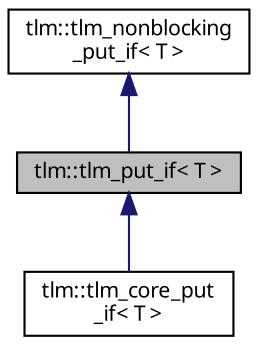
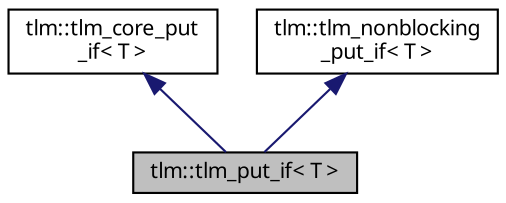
(129, 243) -> (193, 121)
